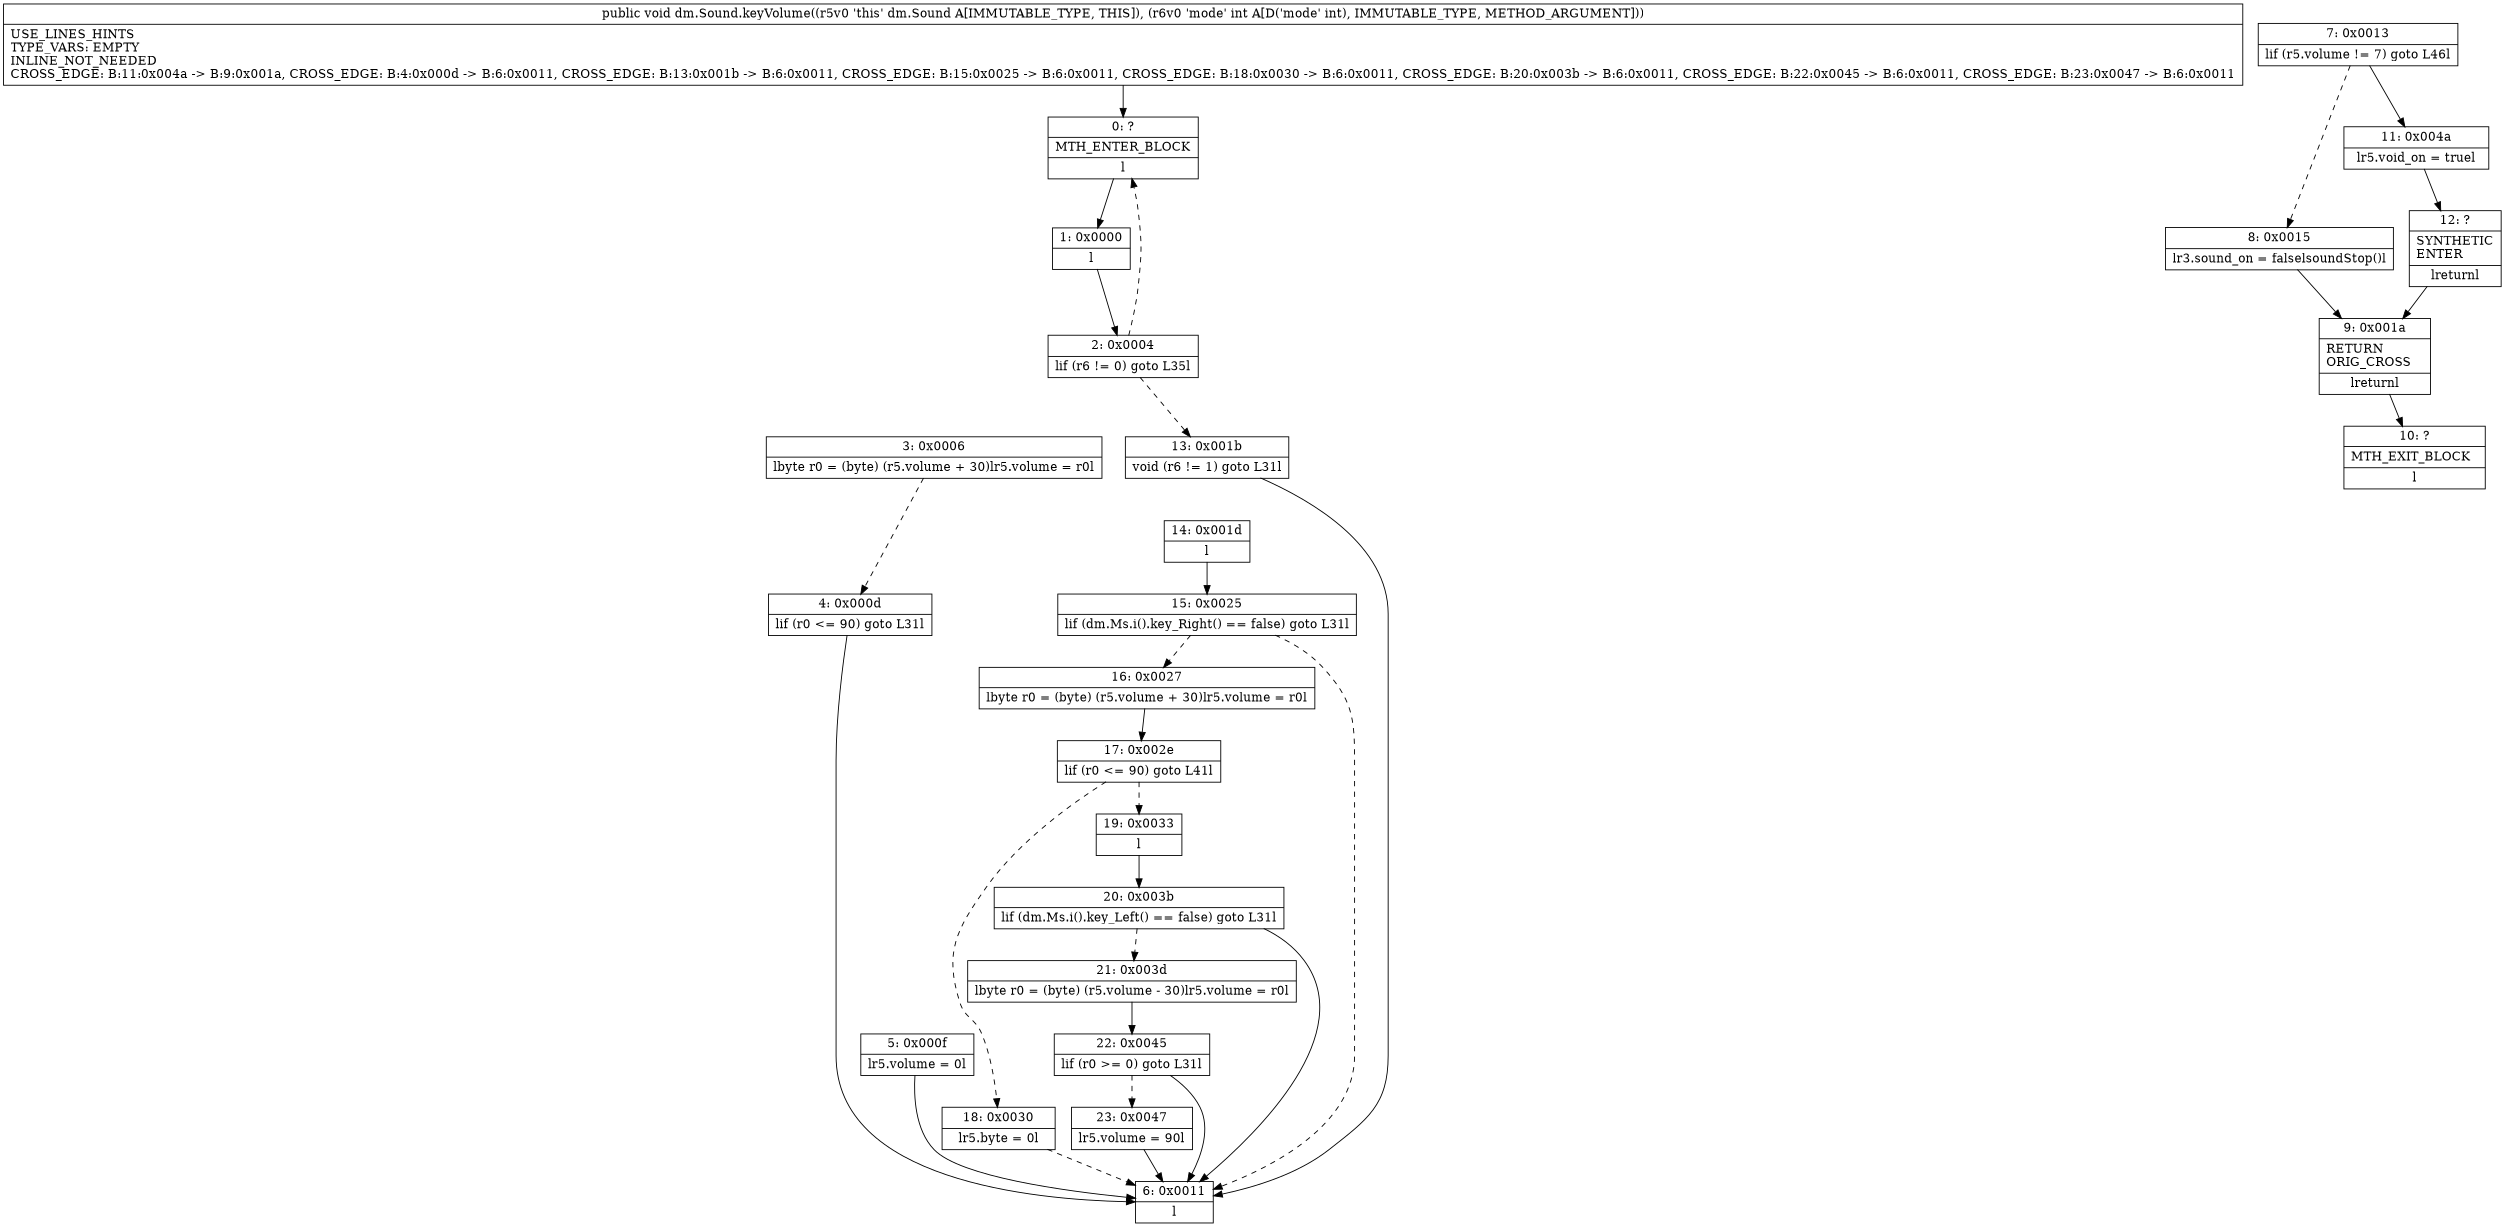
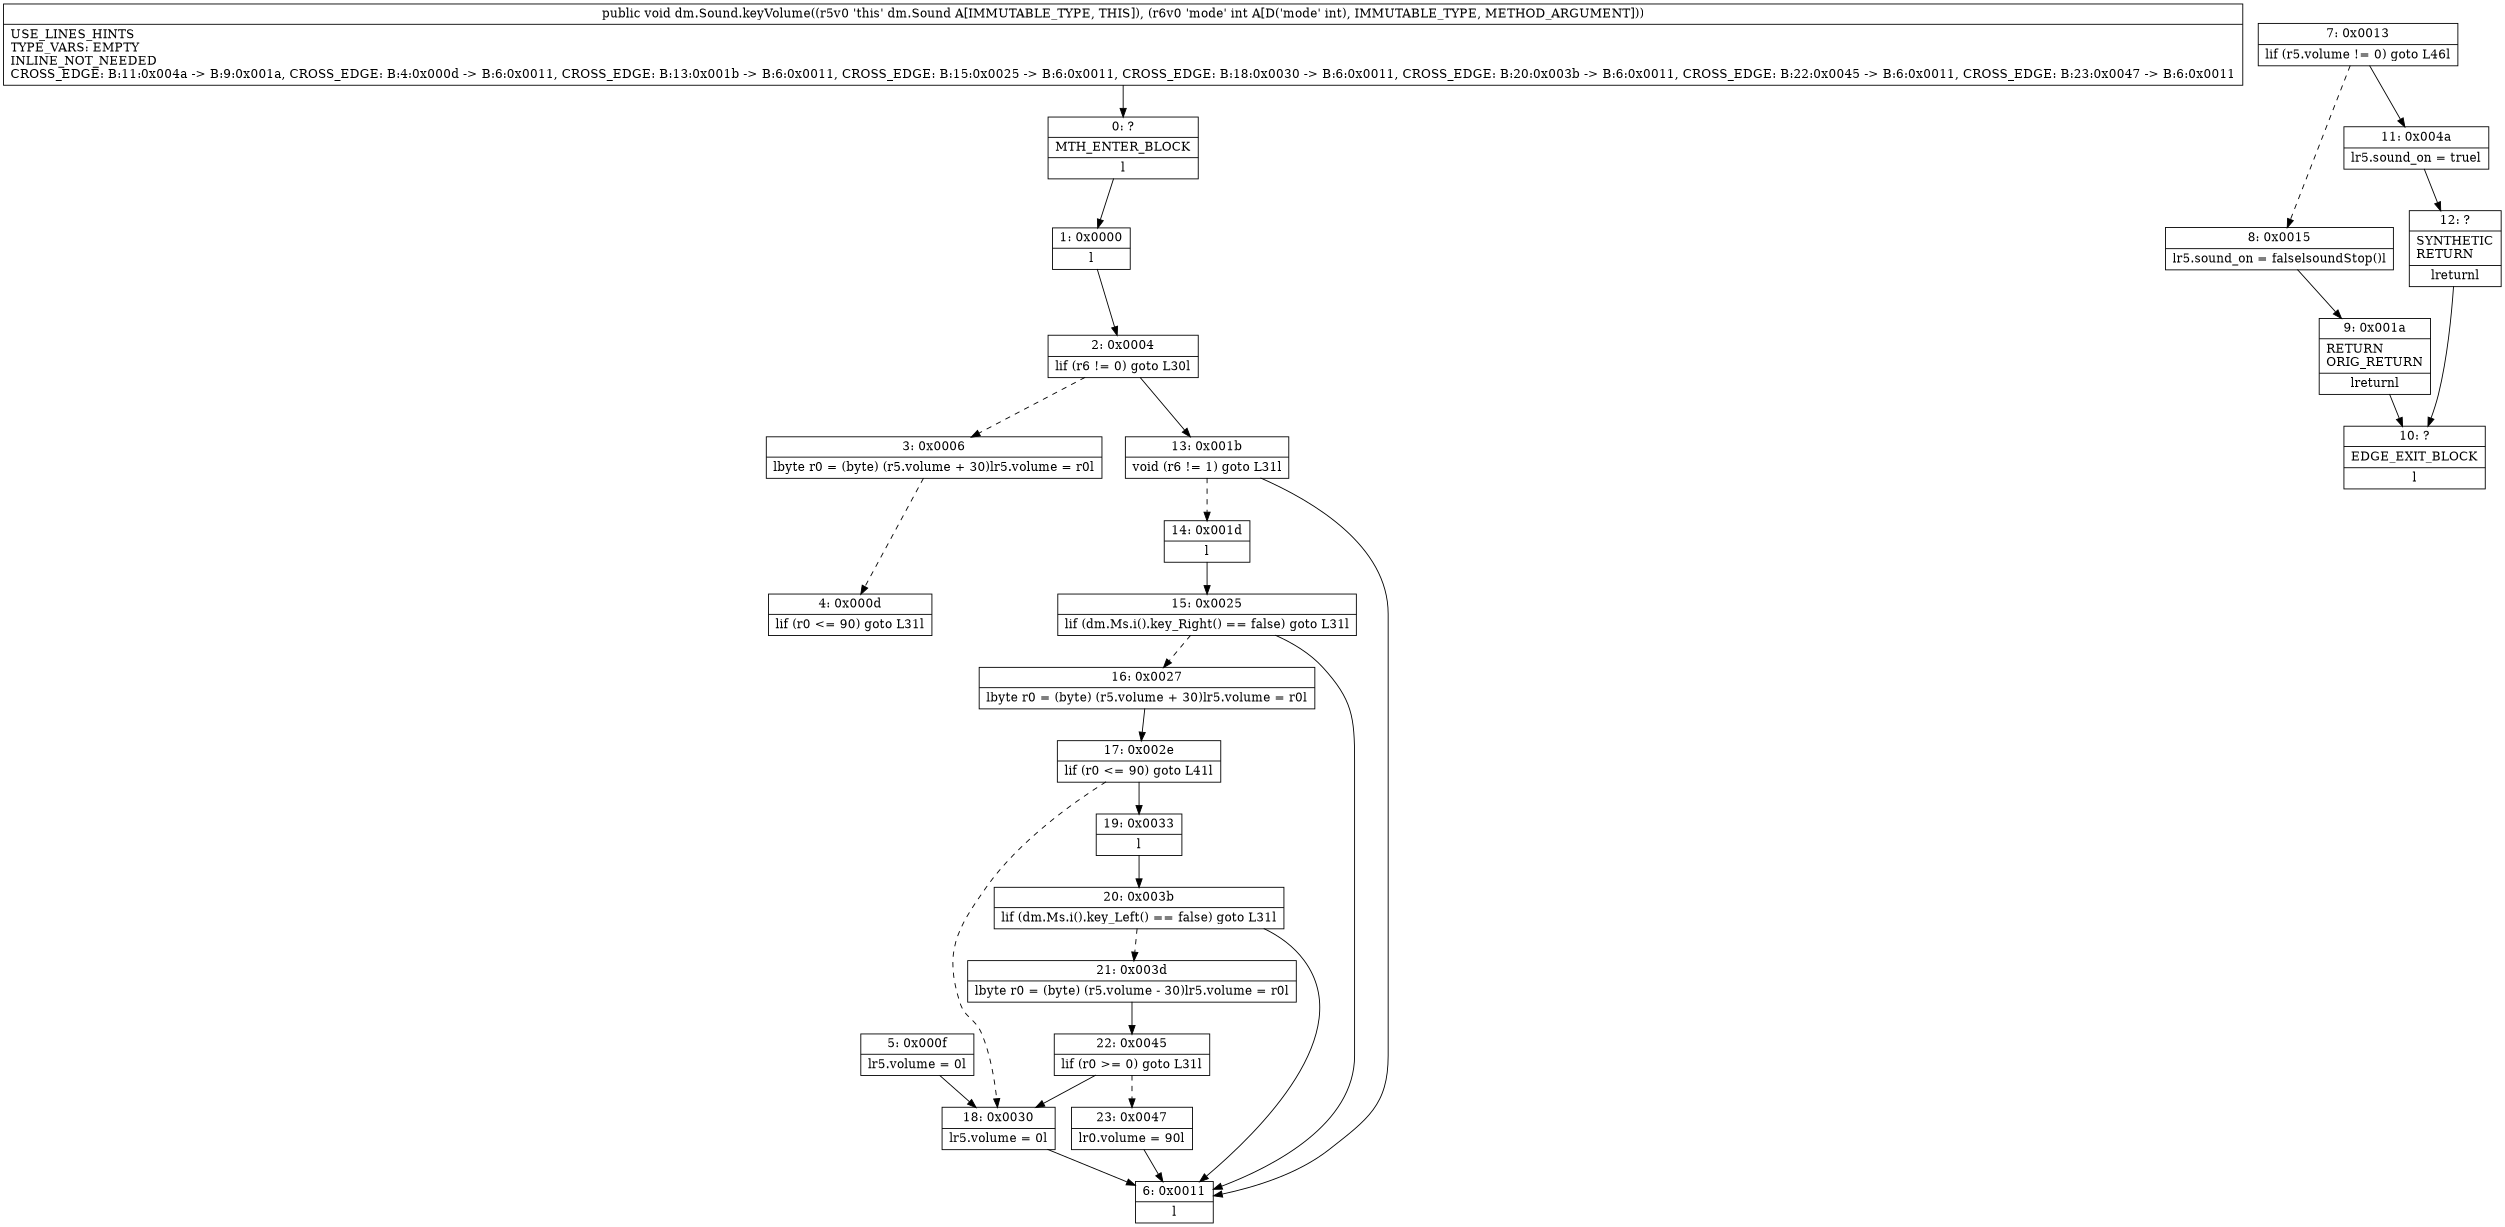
(2358, 55) -> (2358, 55)
(2416, 158) -> (2416, 158)
(2440, 254) -> (2445, 254)
(2279, 259) -> (2279, 259)
(1140, 262) -> (1032, 405)
(2418, 299) -> (2446, 353)
(2369, 362) -> (2375, 362)
(1123, 367) -> (1123, 367)
(1162, 404) -> (1162, 404)
(2411, 457) -> (2415, 457)
none -> (1207, 495)
(1139, 794) -> (1139, 794)
(1355, 927) -> (1355, 927)
(836, 1023) -> none
(1204, 1119) -> (1070, 1089)
(999, 1139) -> (999, 1139)
(1132, 1139) -> (1132, 1139)
(1087, 1166) -> (1087, 1166)
(989, 1175) -> (955, 1089)
